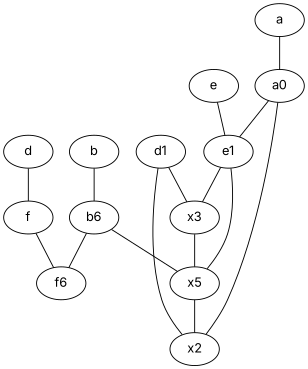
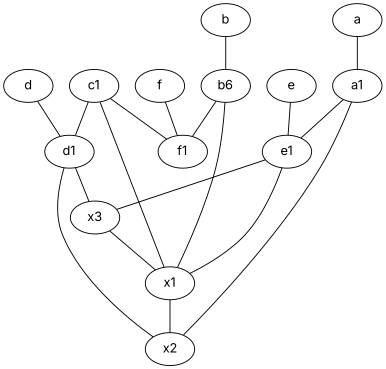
none -> (94, 86)
(280, 86) -> (357, 86)
(28, 185) -> (49, 119)
(61, 283) -> (183, 152)
(195, 283) -> (170, 283)
